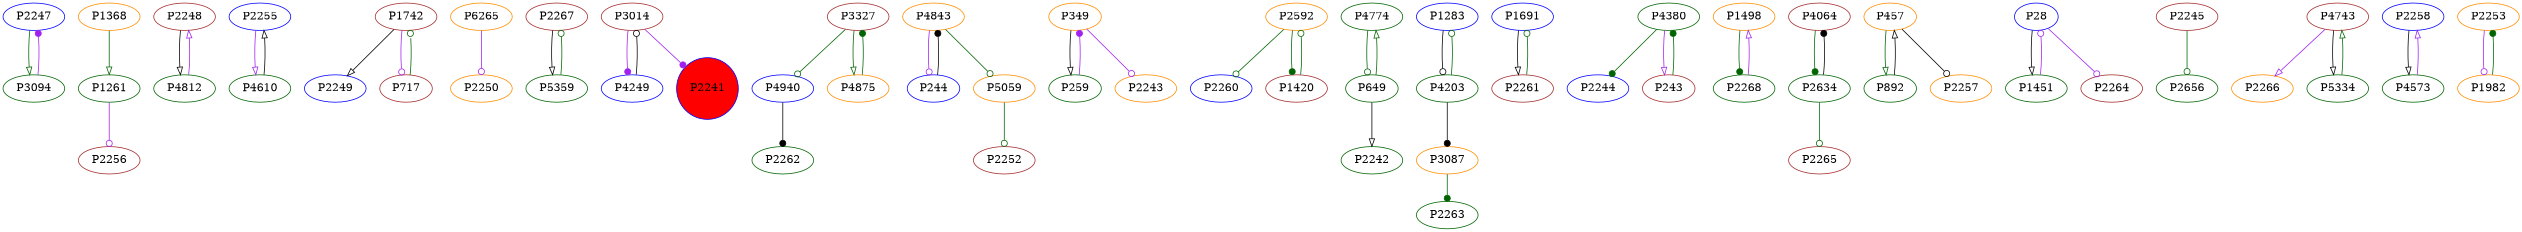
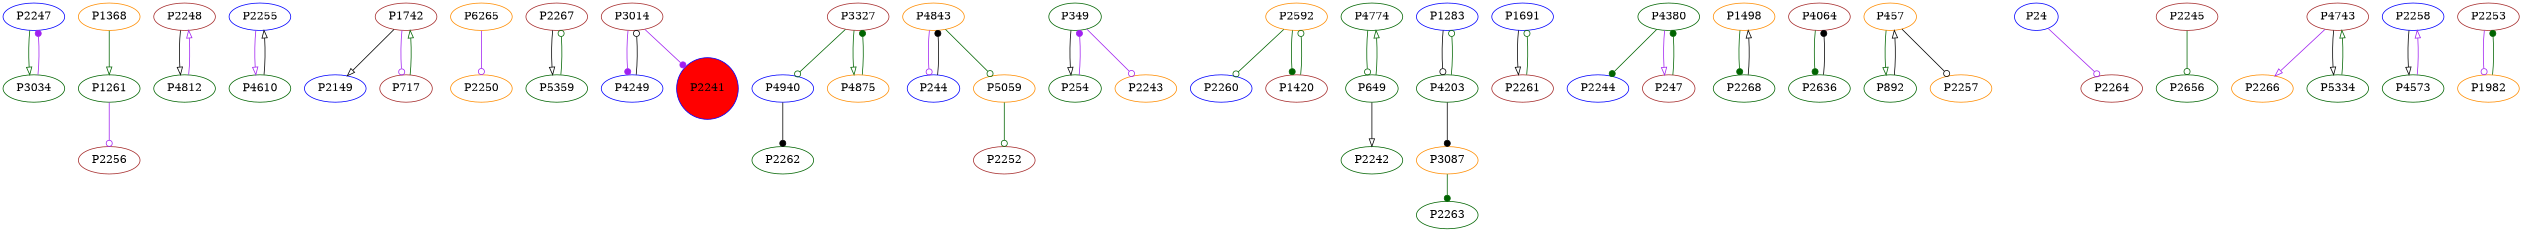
(1075, 17) -> (1075, 17)
(2036, 17) -> (2036, 17)
(2488, 17) -> (2488, 17)
(1749, 56) -> (1749, 56)
(411, 57) -> (411, 57)
(34, 89) -> (34, 89)
(335, 89) -> (335, 89)
(1075, 89) -> (1075, 89)
(1669, 89) -> (1669, 89)
(1819, 89) -> (1819, 89)
(2036, 89) -> none
(1819, 160) -> none
